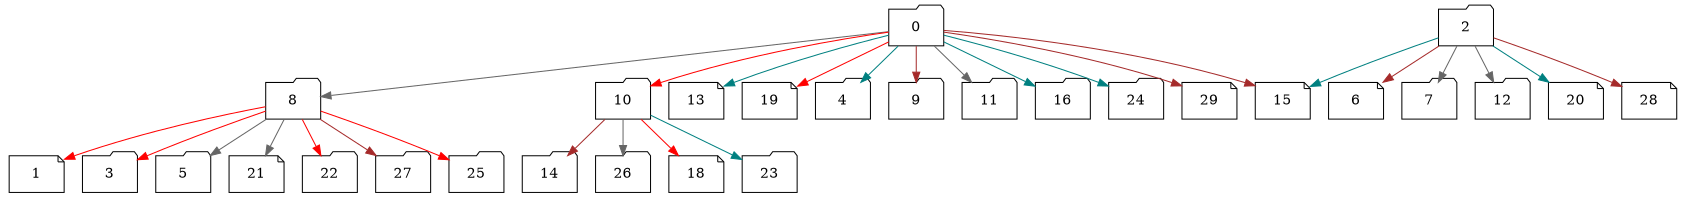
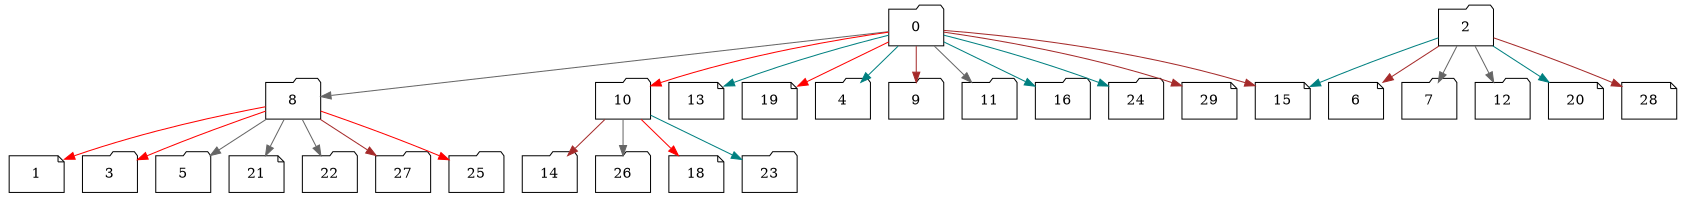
(309, 133) -> (309, 133)
